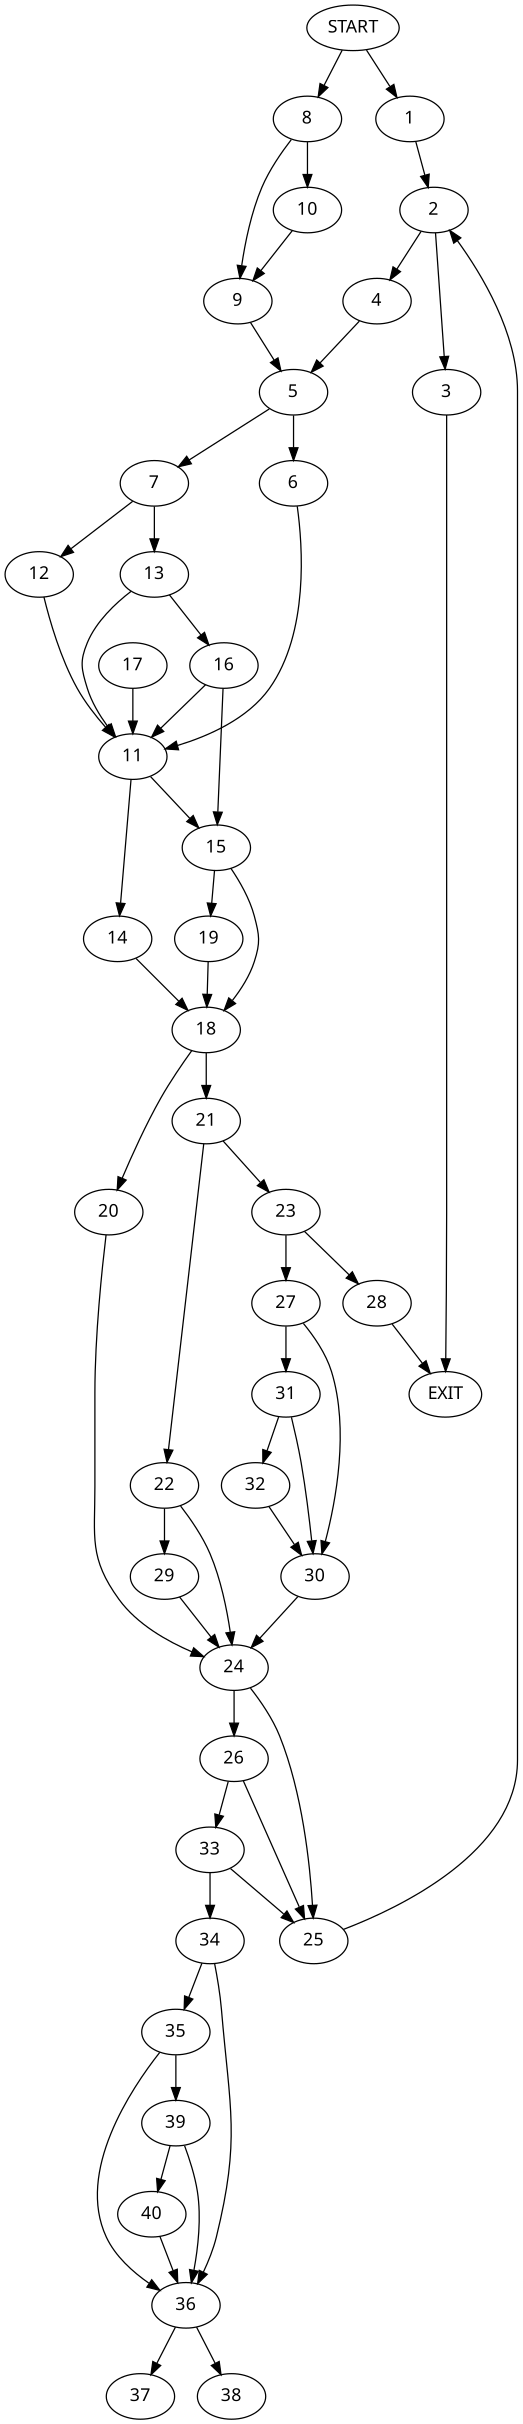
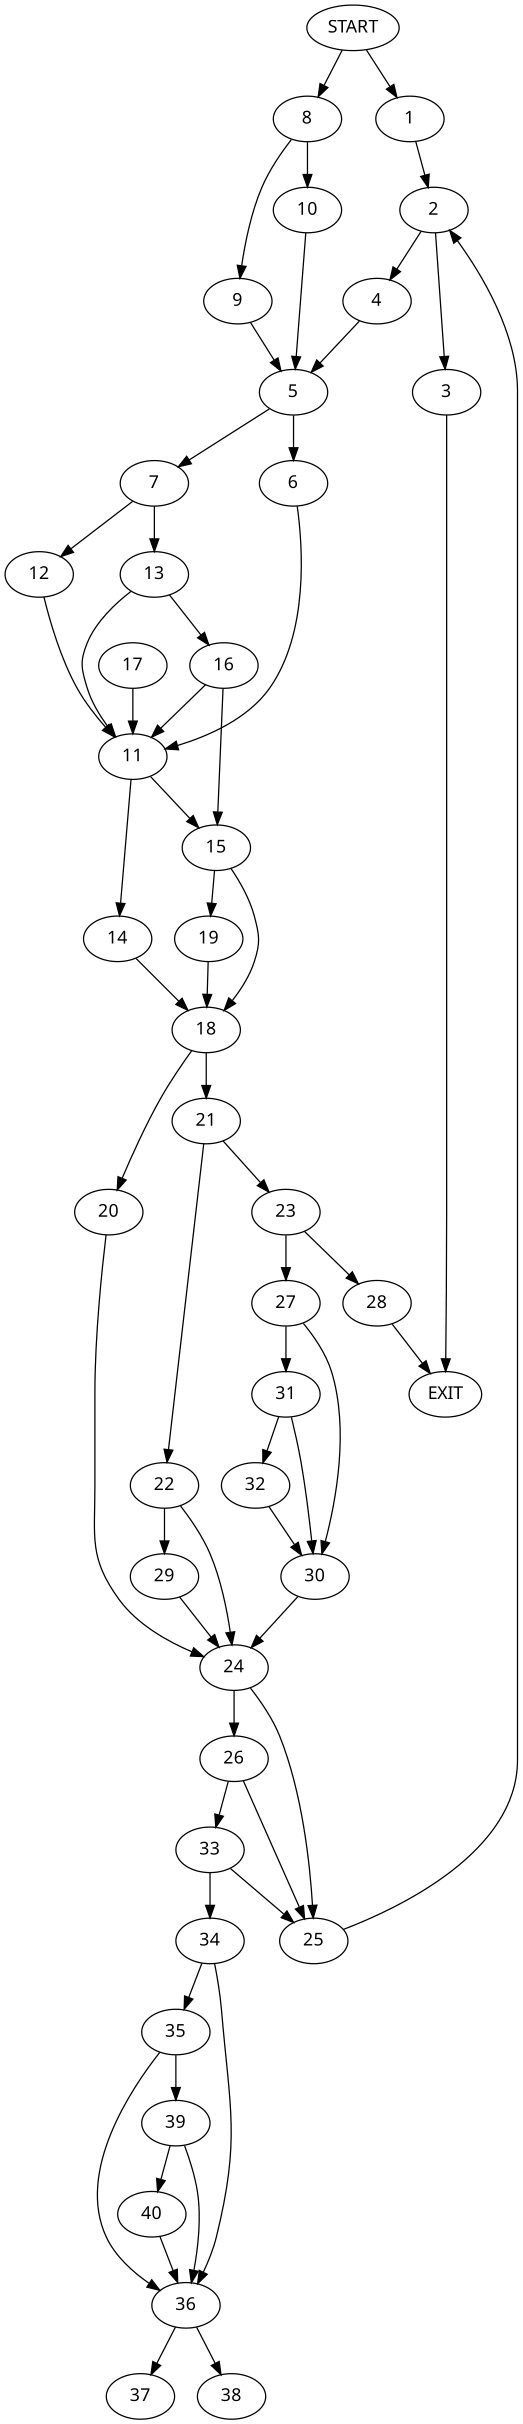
(277, 251) -> (301, 295)
